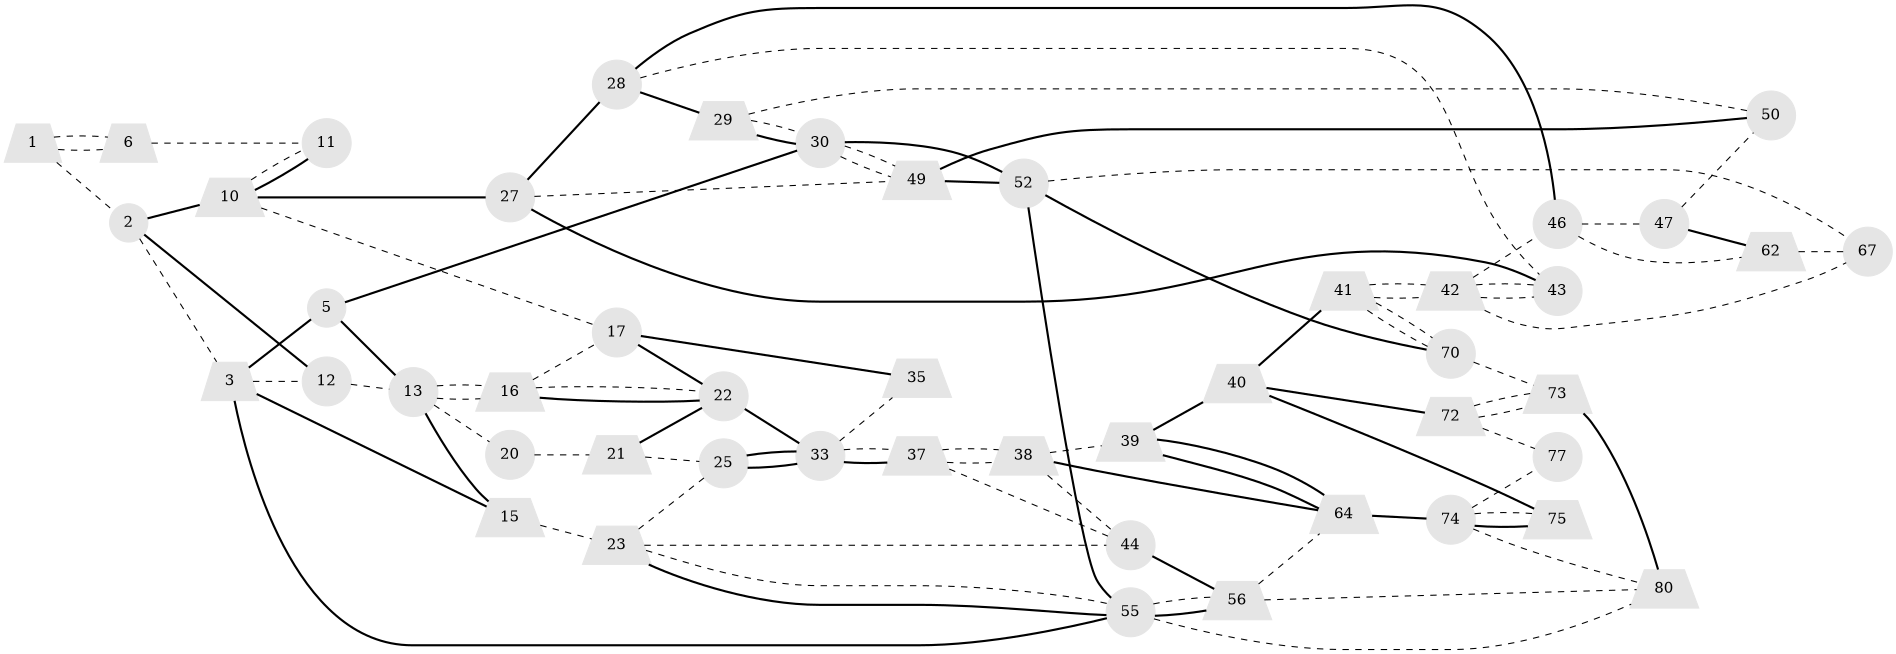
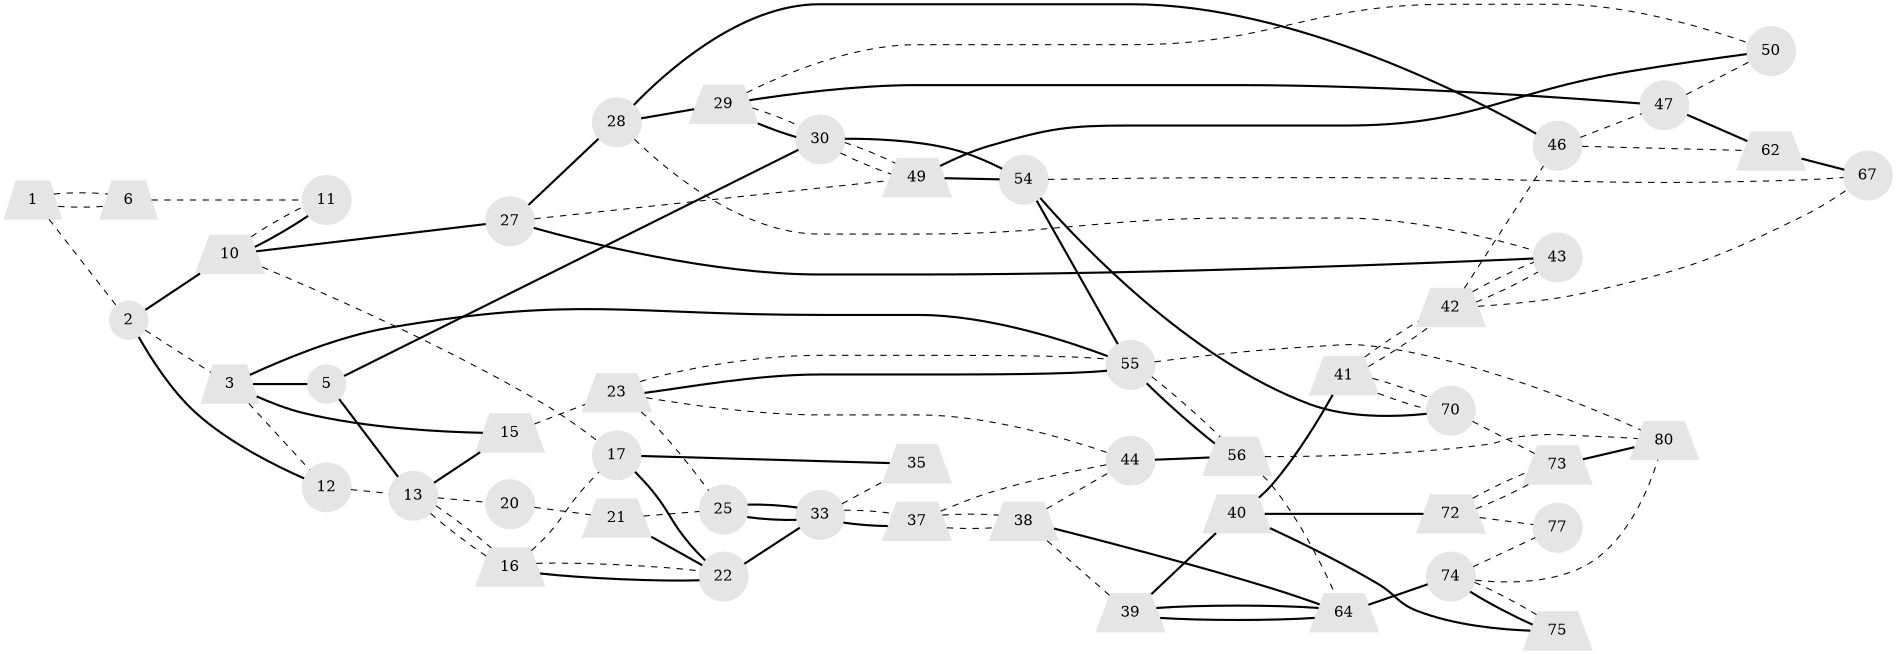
none -> (1194, 85)
(1024, 184) -> (1024, 180)
(1821, 252) -> (1823, 164)
